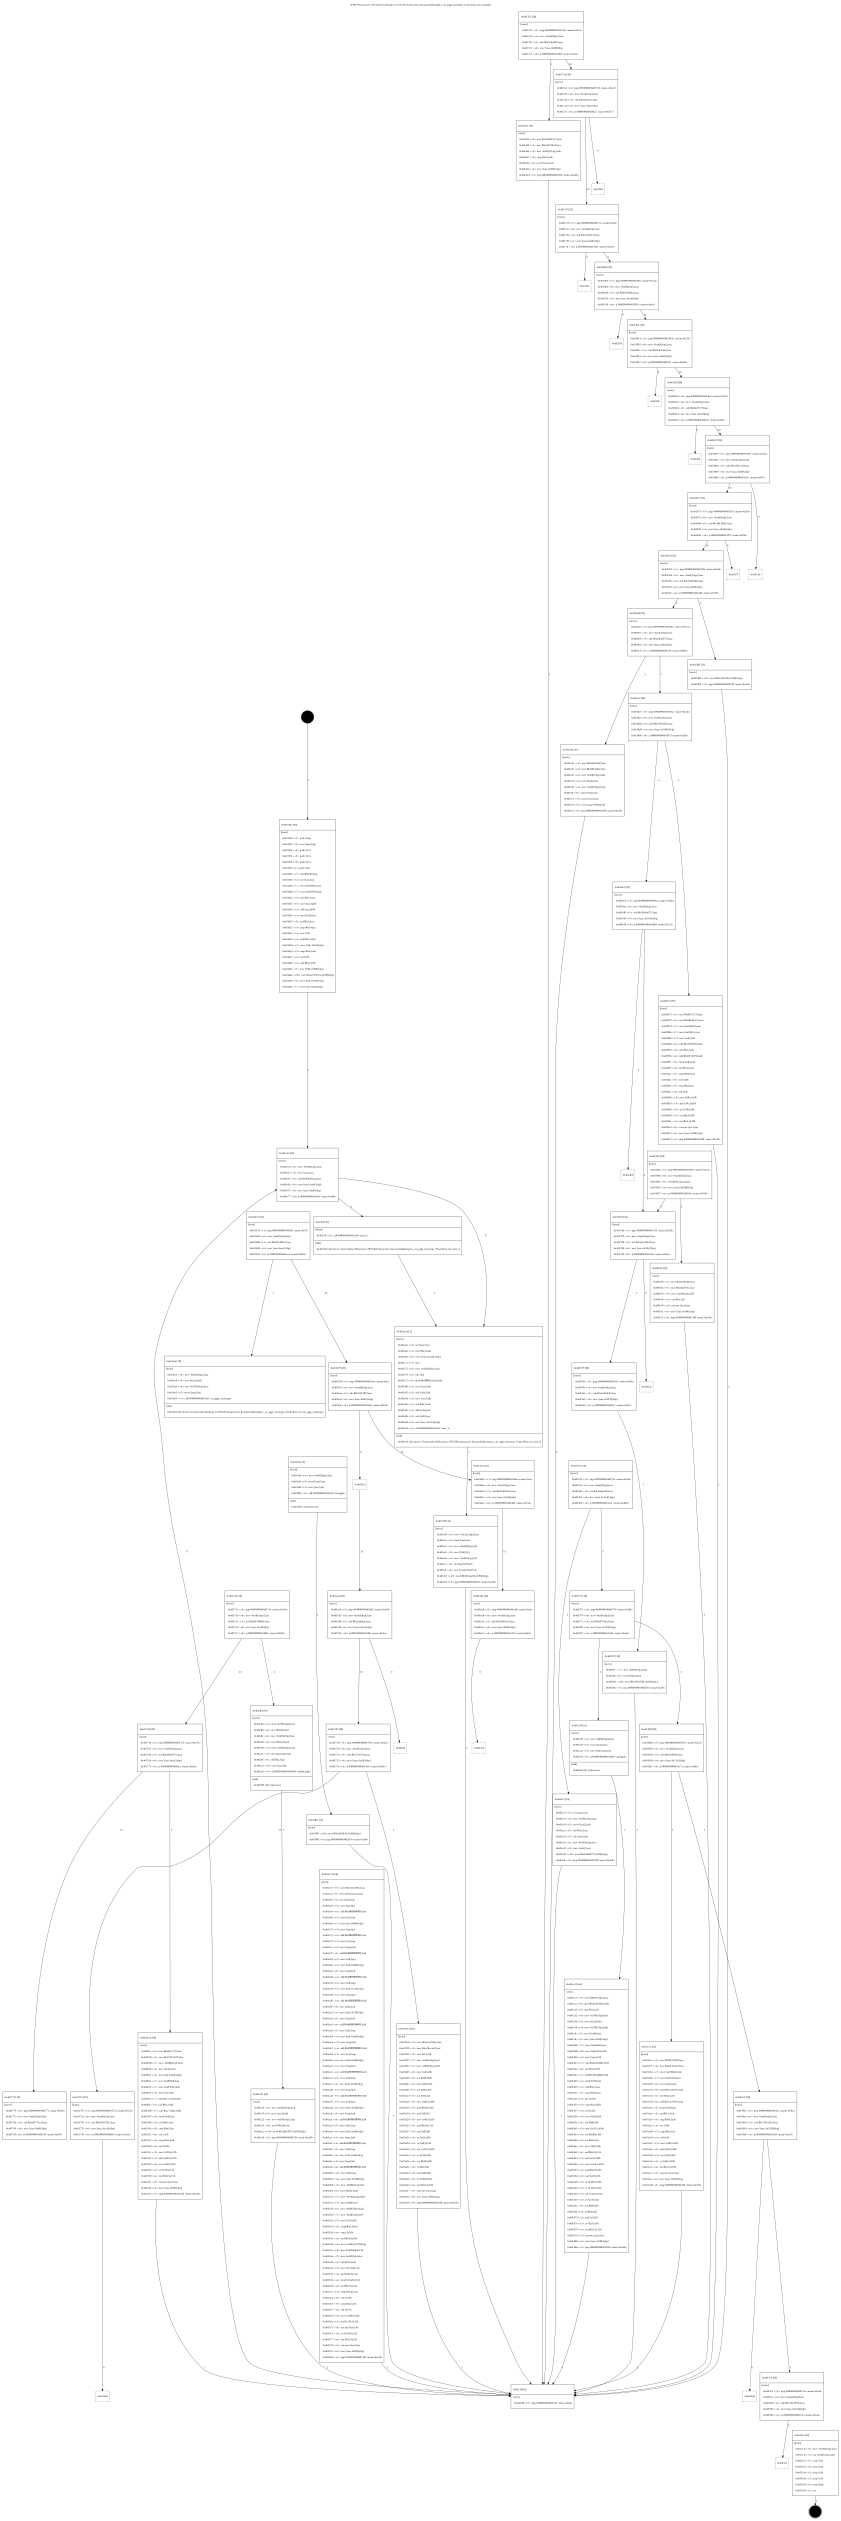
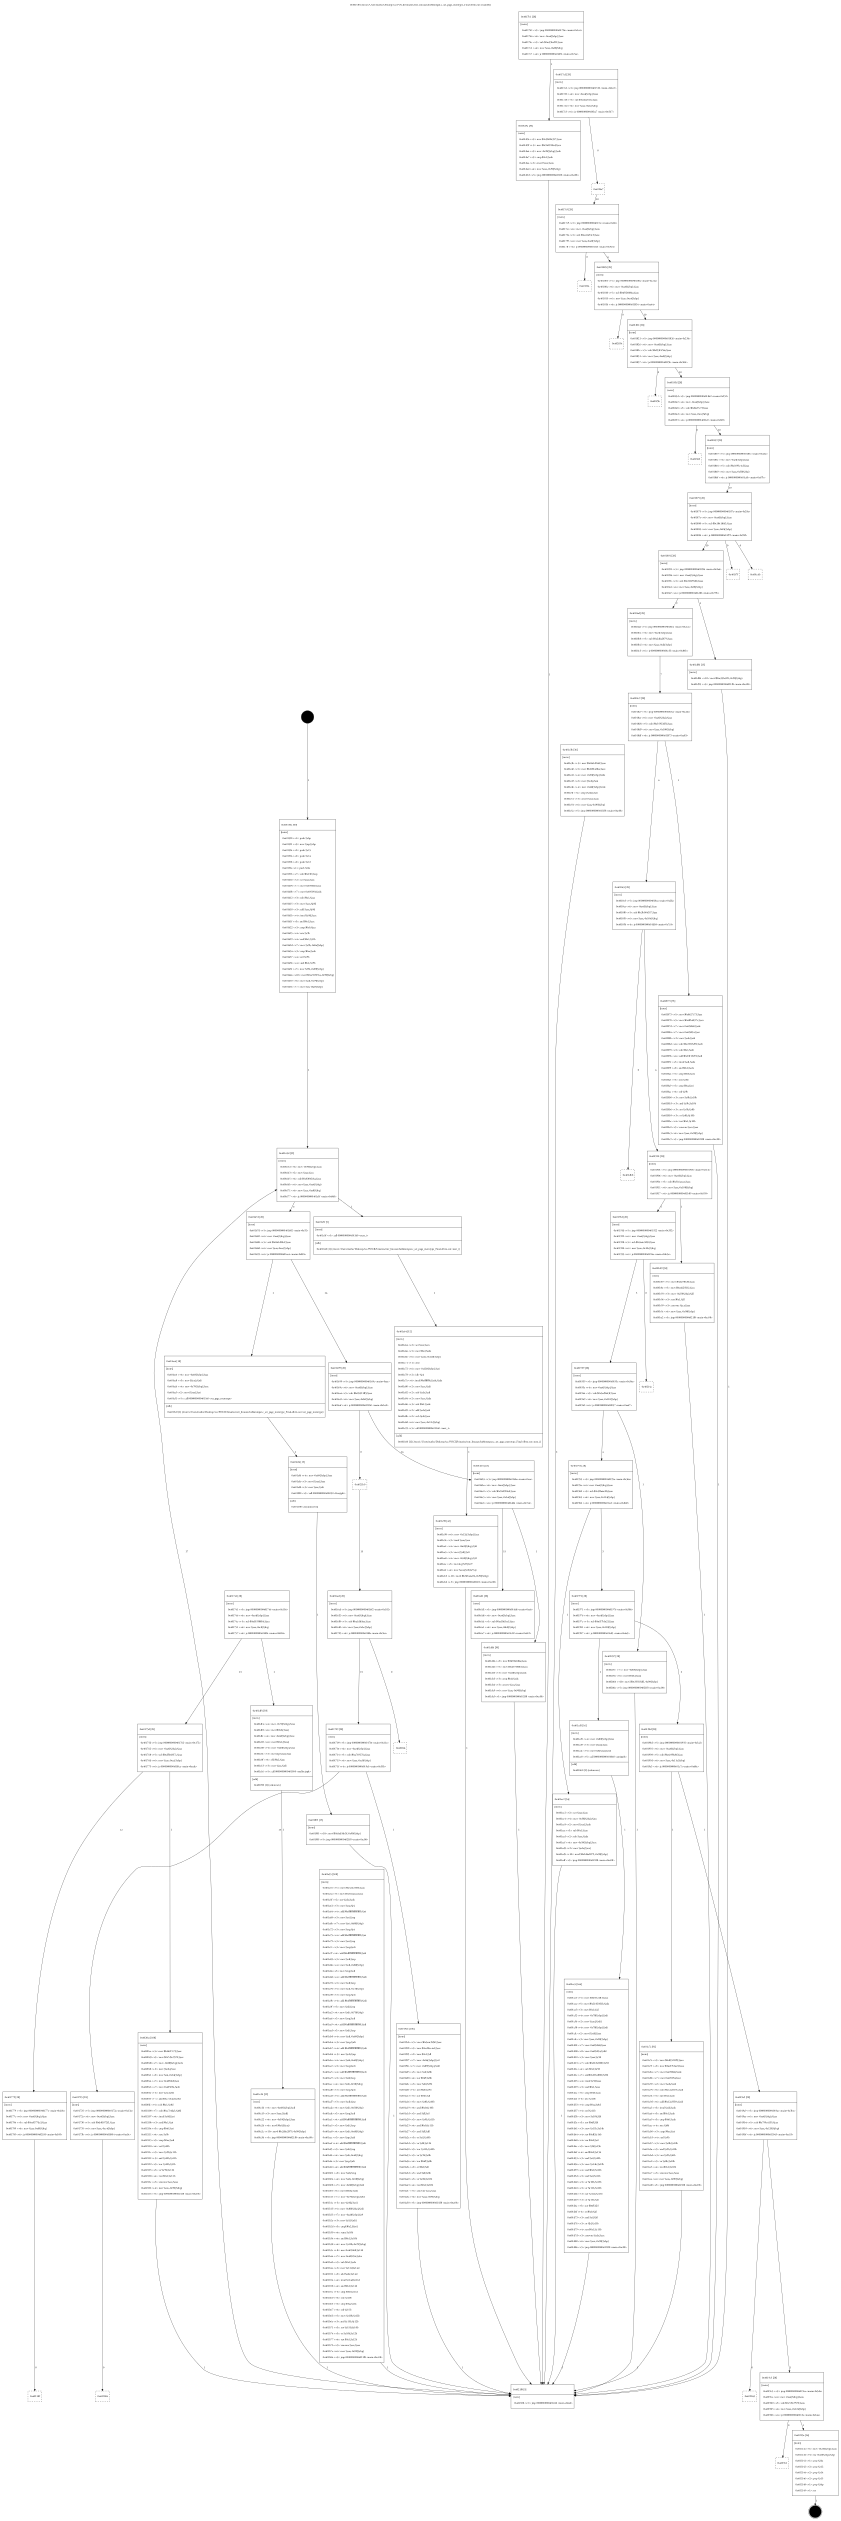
(568, 63) -> none
(586, 160) -> (596, 198)
(758, 525) -> (744, 554)
(624, 698) -> none
(644, 1070) -> (647, 1040)
(458, 1207) -> (293, 1206)
none -> (602, 1435)
none -> (282, 1436)
none -> (514, 1672)
(479, 1748) -> none
none -> (35, 2396)
none -> (802, 2424)
